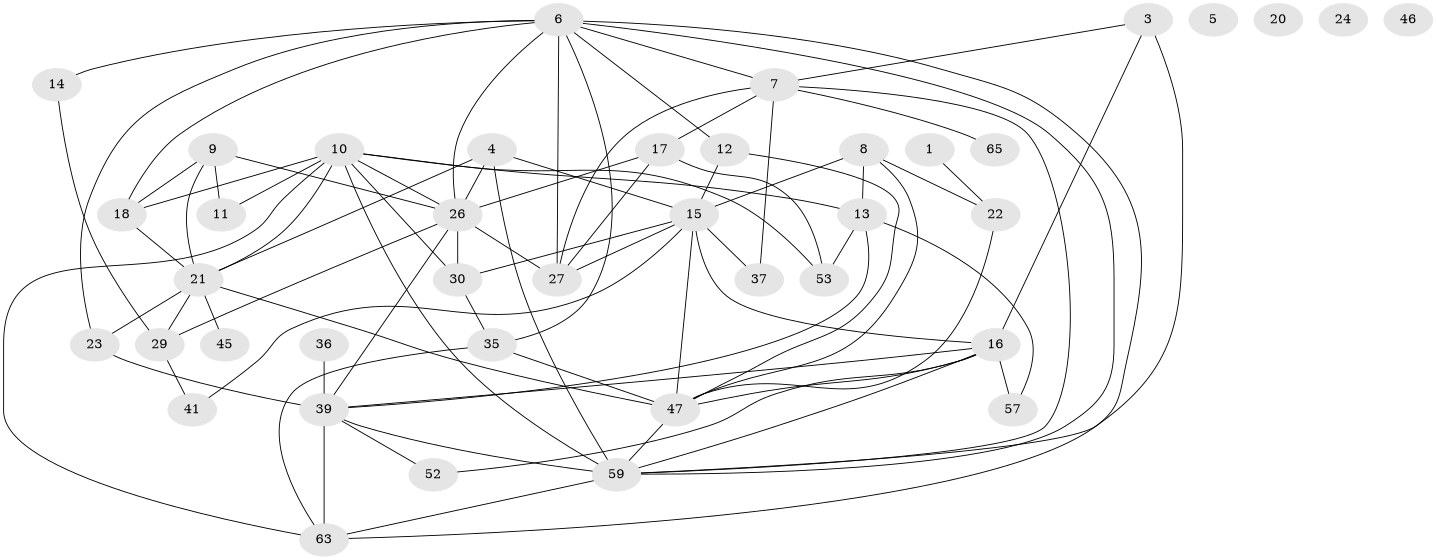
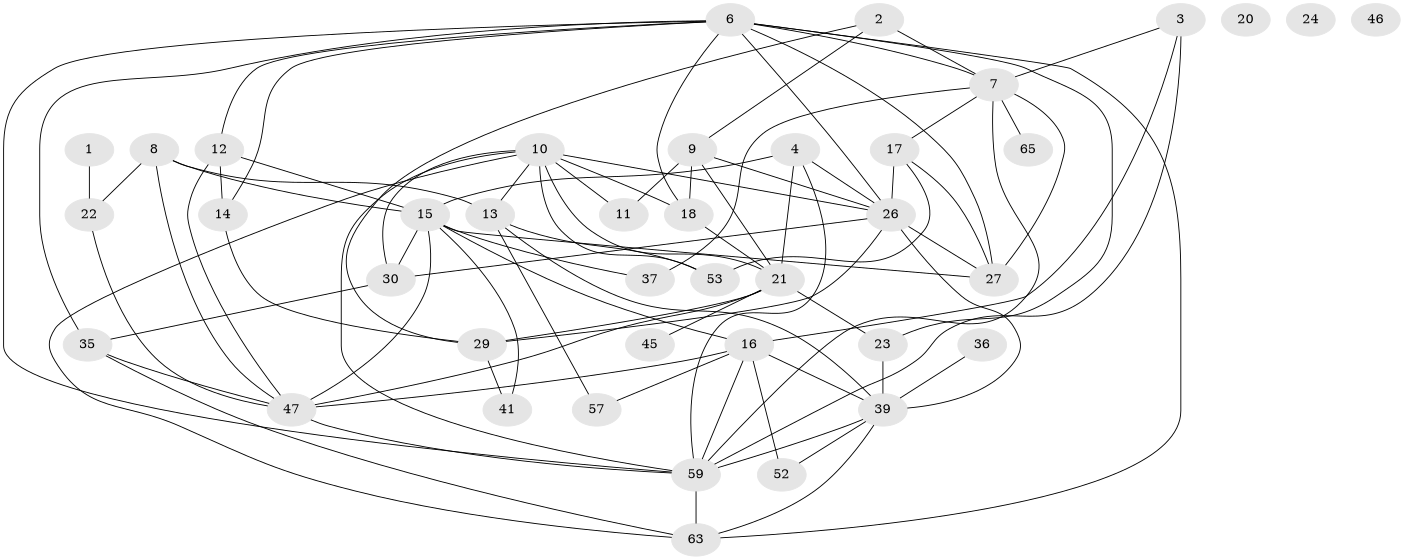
none -> (879, 20)
(1213, 20) -> none
none -> (221, 182)
